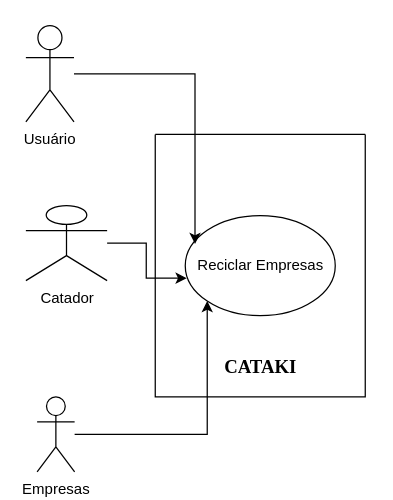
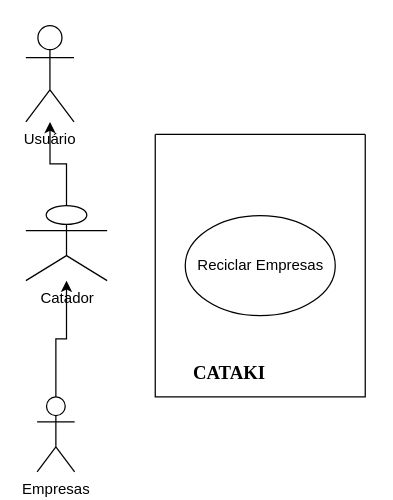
(195, 94) -> none
(146, 257) -> (62, 164)
(260, 366) -> (229, 372)
(203, 434) -> (57, 339)
